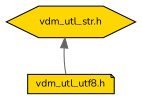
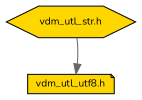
(64, 61) -> (78, 51)
